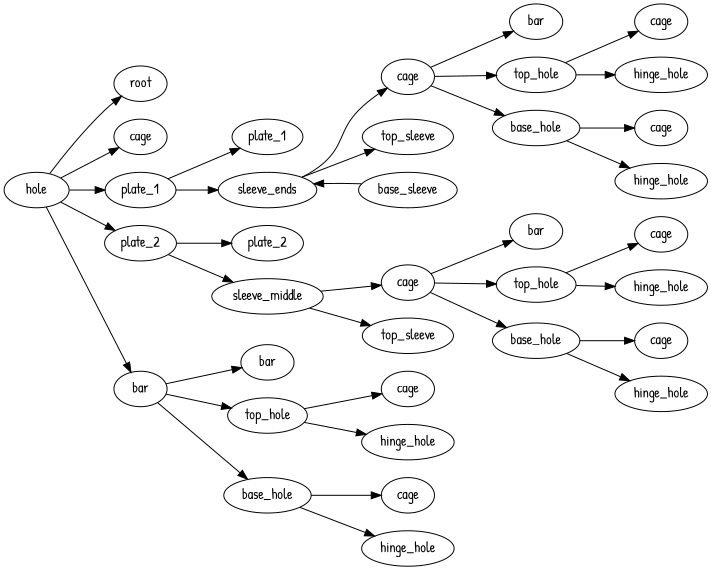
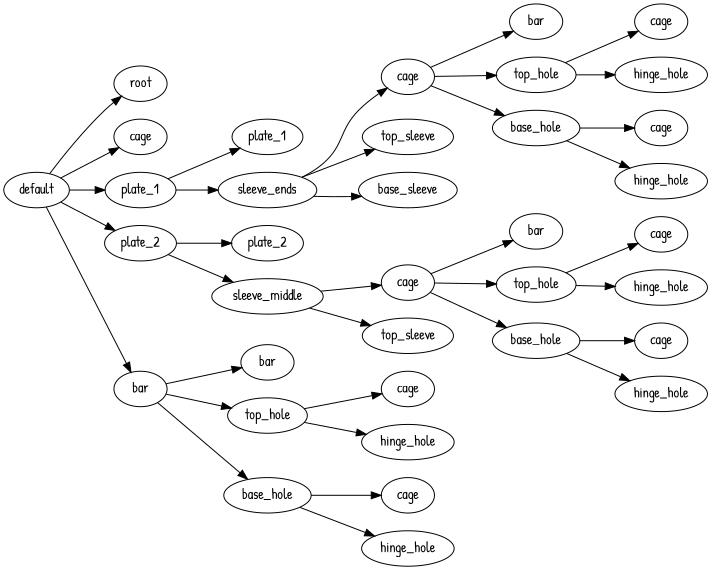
(343, 183) -> (333, 197)
(37, 190) -> (37, 190)
